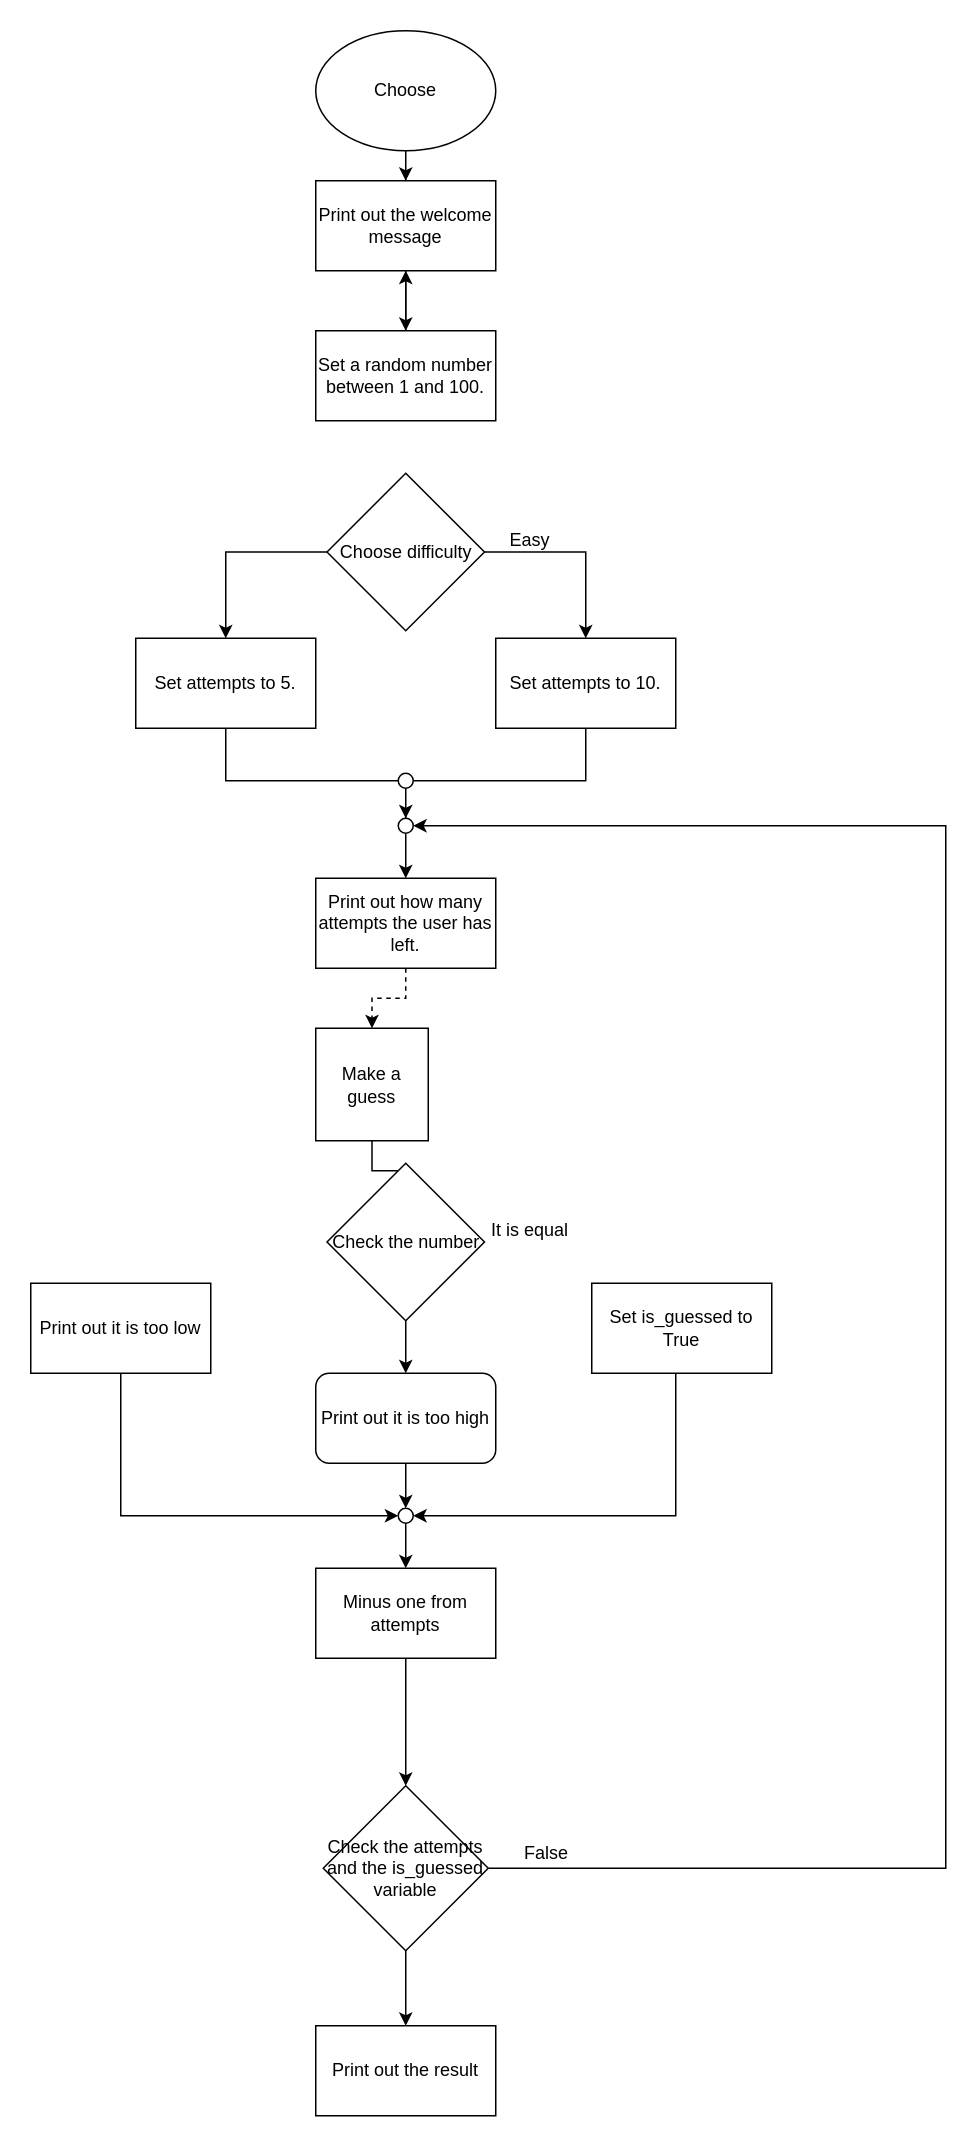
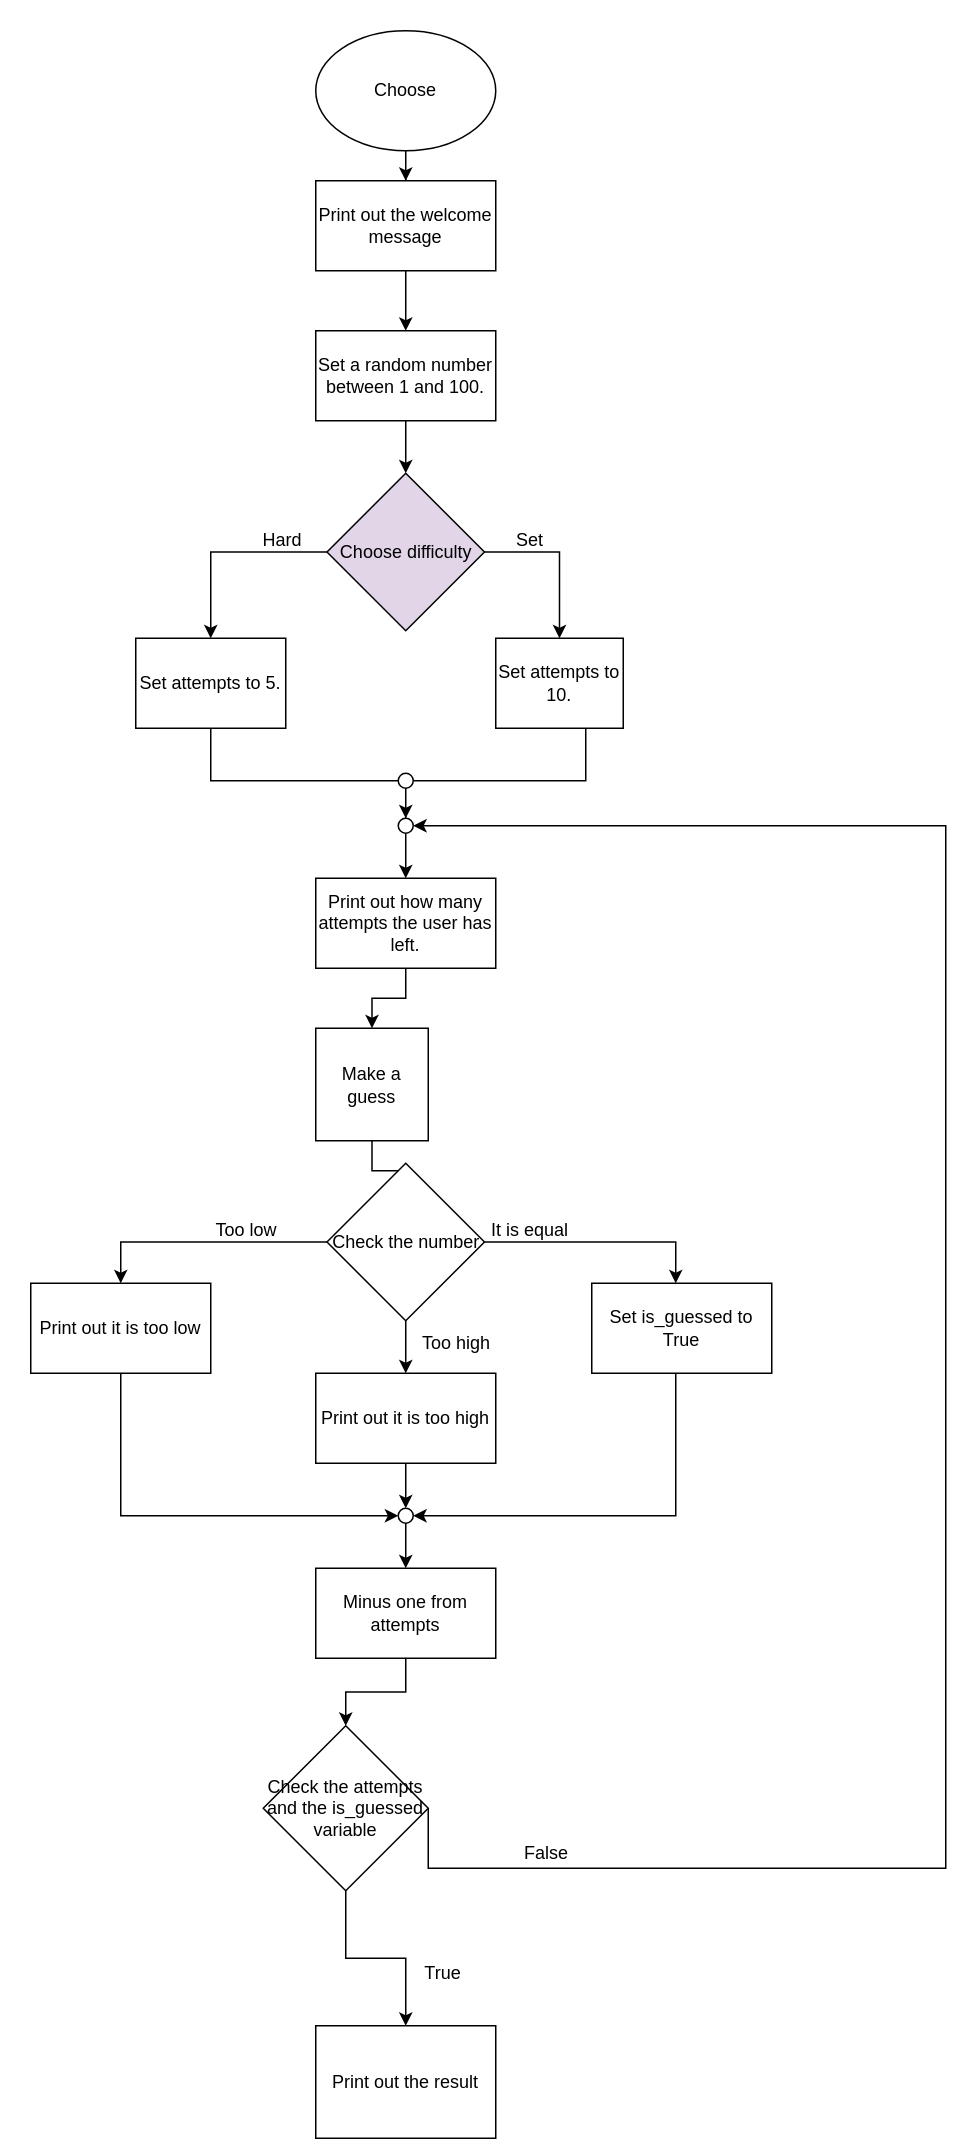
(406, 329) -> (406, 449)
none -> (282, 541)
(530, 541) -> (530, 541)
(406, 552) -> (406, 552)
(226, 683) -> (211, 683)
(586, 683) -> (560, 683)
(395, 998) -> (395, 998)
none -> (246, 1231)
none -> (209, 1242)
none -> (596, 1242)
none -> (456, 1343)
(406, 1418) -> (406, 1418)
(406, 1868) -> (346, 1808)
none -> (443, 1973)
(406, 2071) -> (406, 2082)
